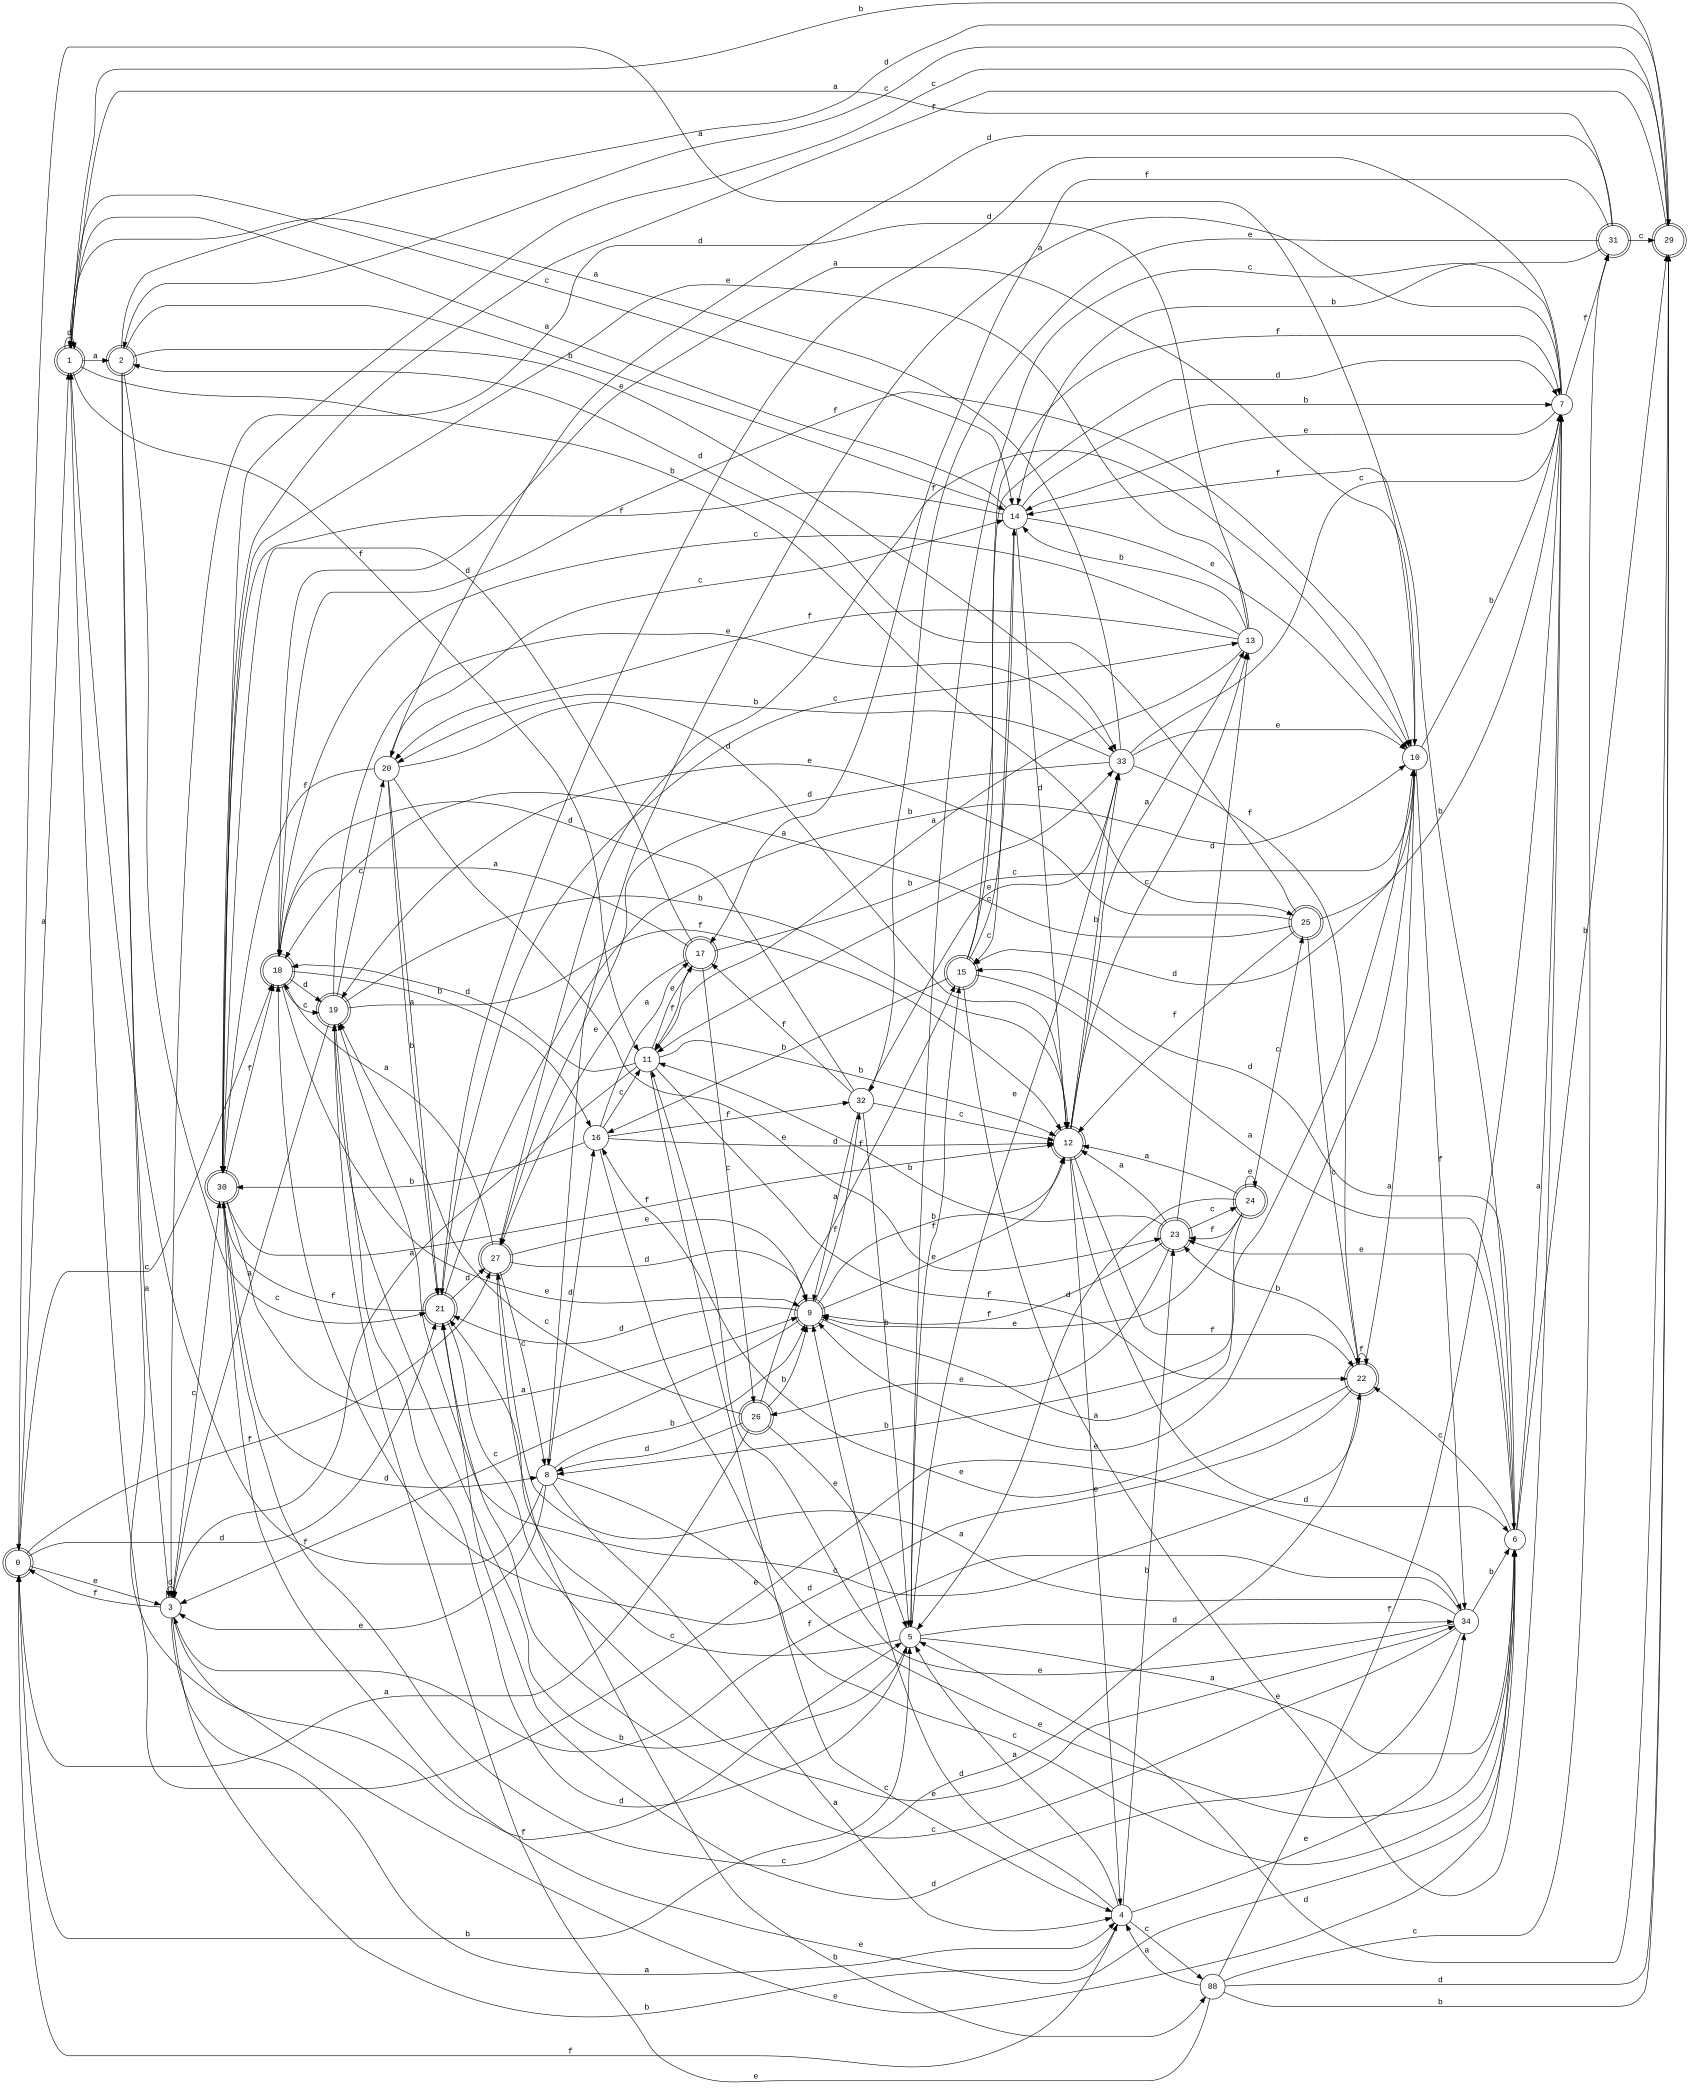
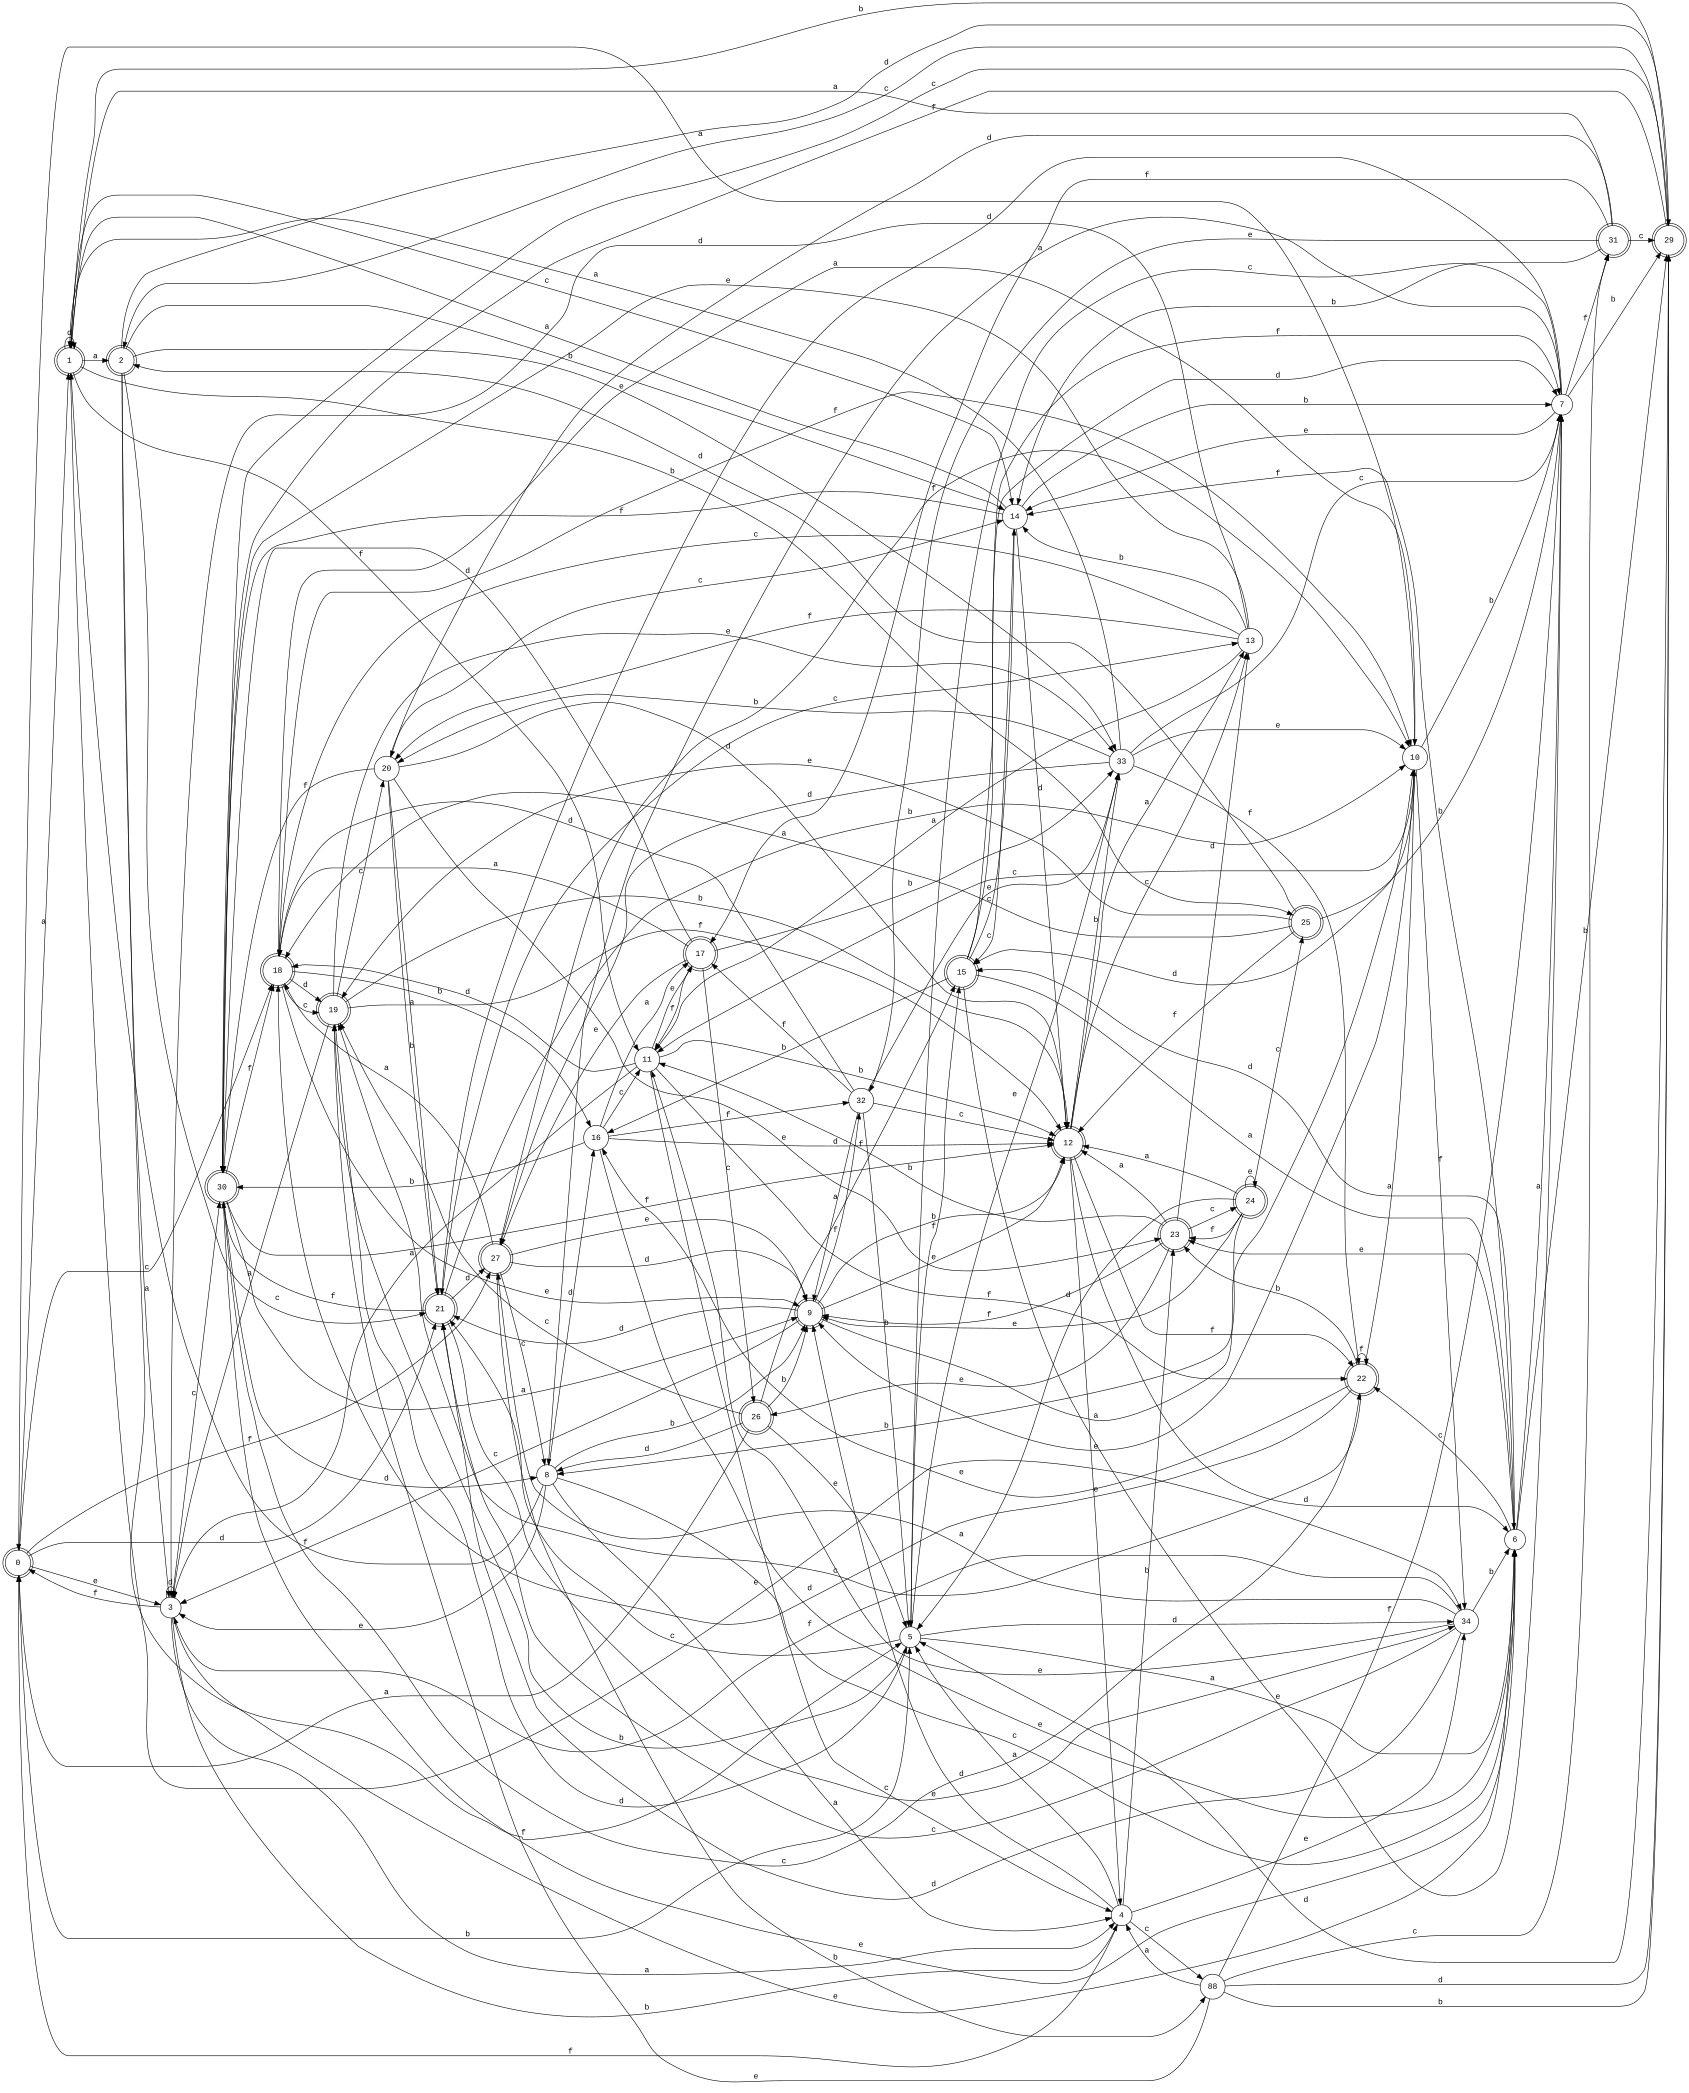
none -> (1613, 327)
(1230, 584) -> none
(1328, 1148) -> none
